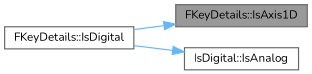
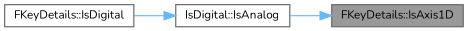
(149, 28) -> (305, 16)
